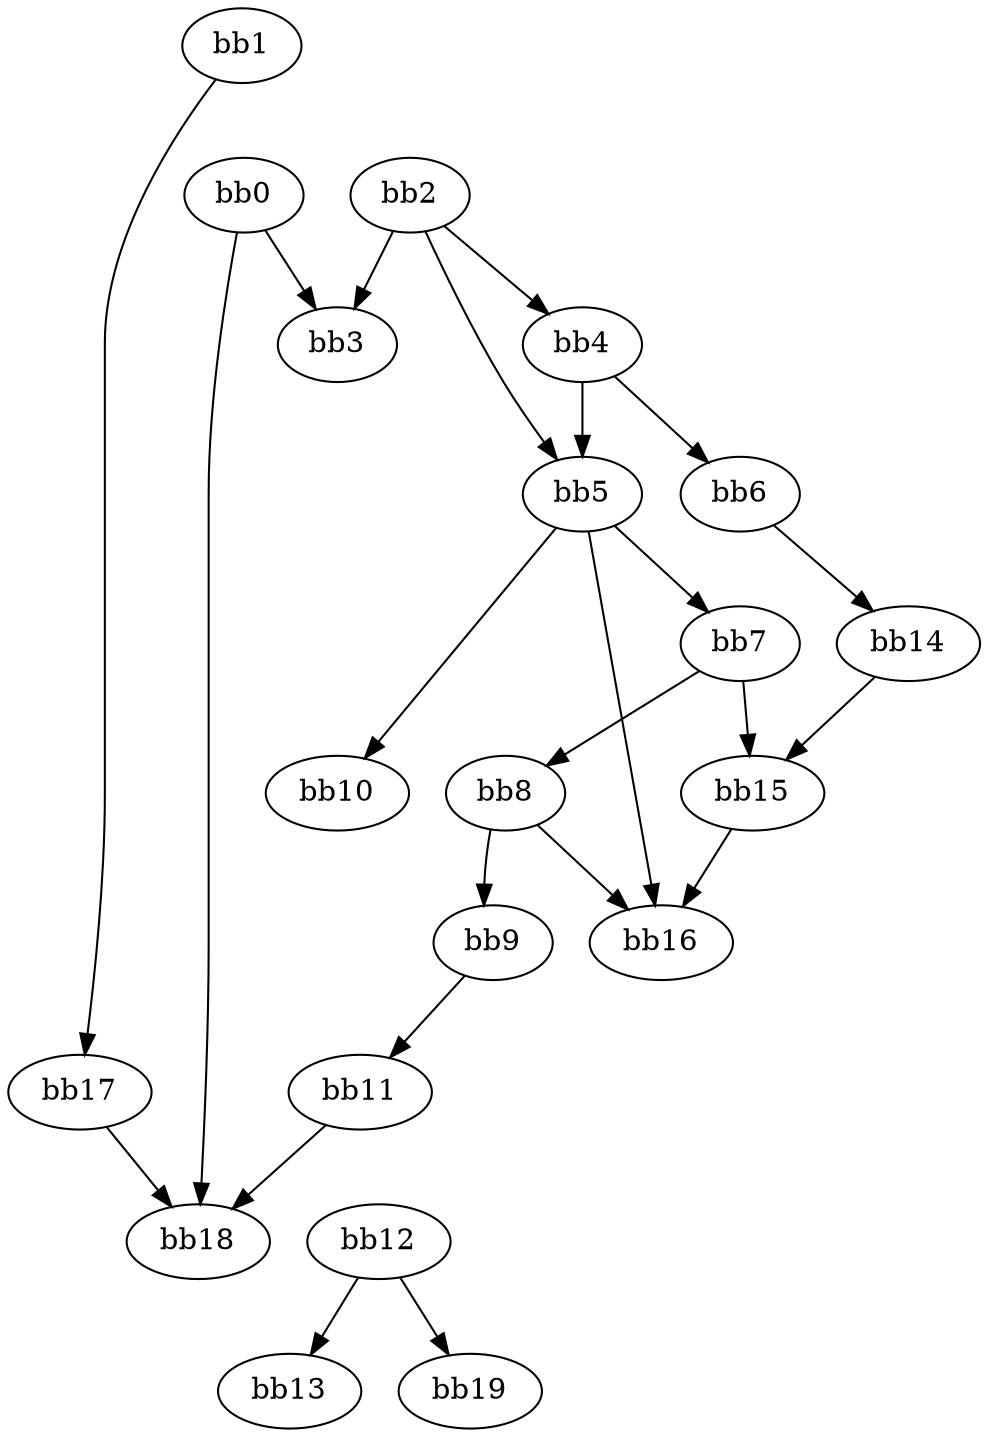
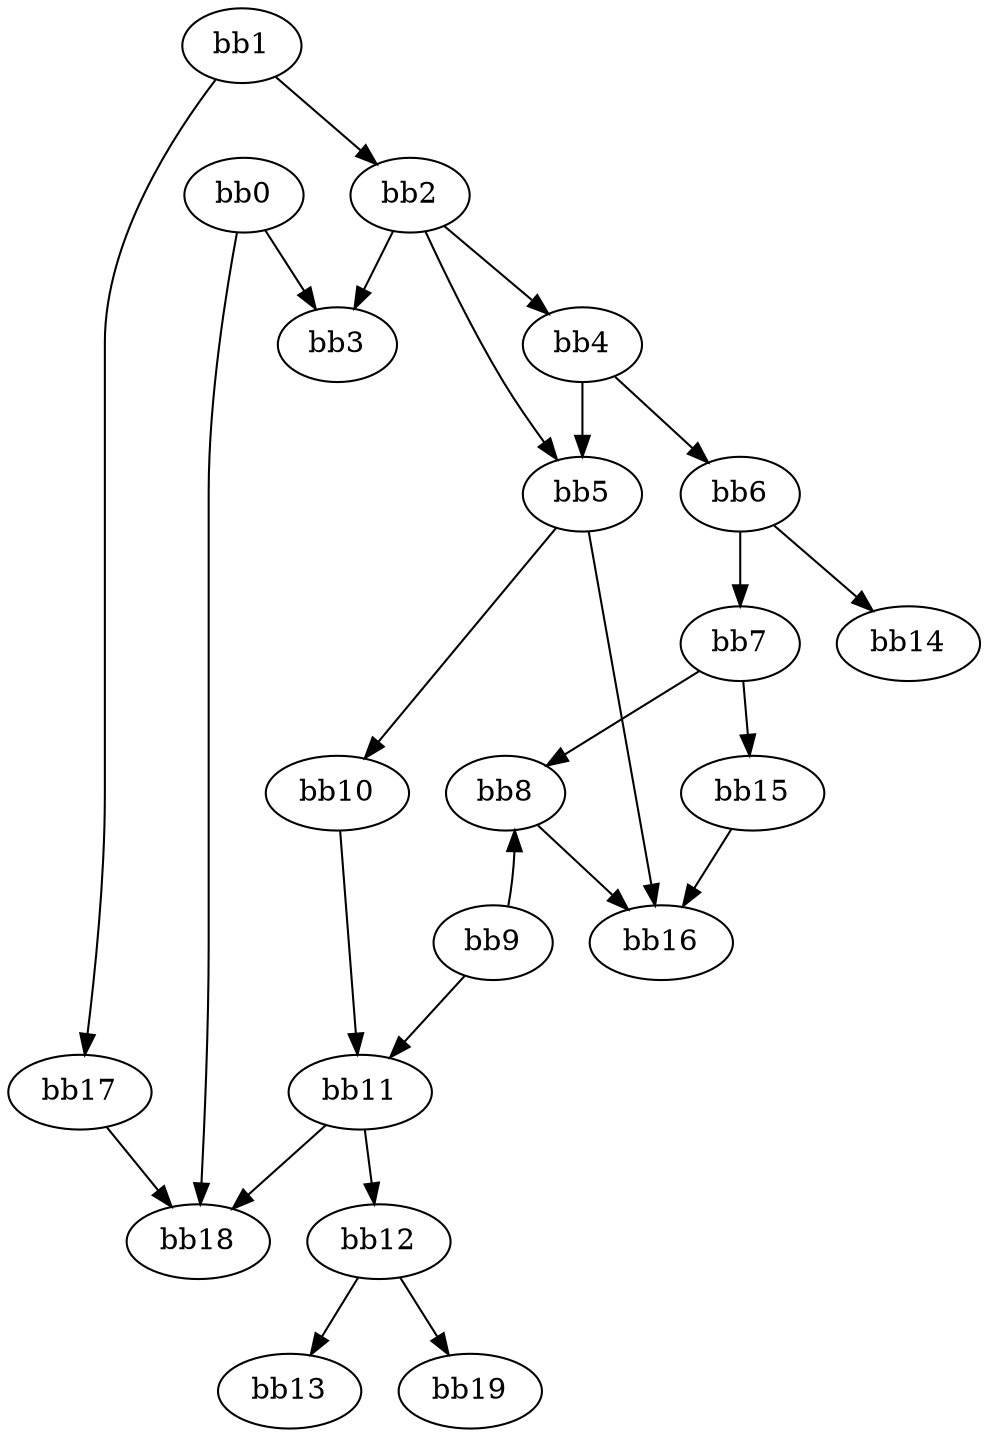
none -> (318, 114)
(654, 562) -> (740, 559)
(838, 711) -> none
(486, 857) -> (512, 879)
none -> (348, 932)
none -> (368, 1157)
